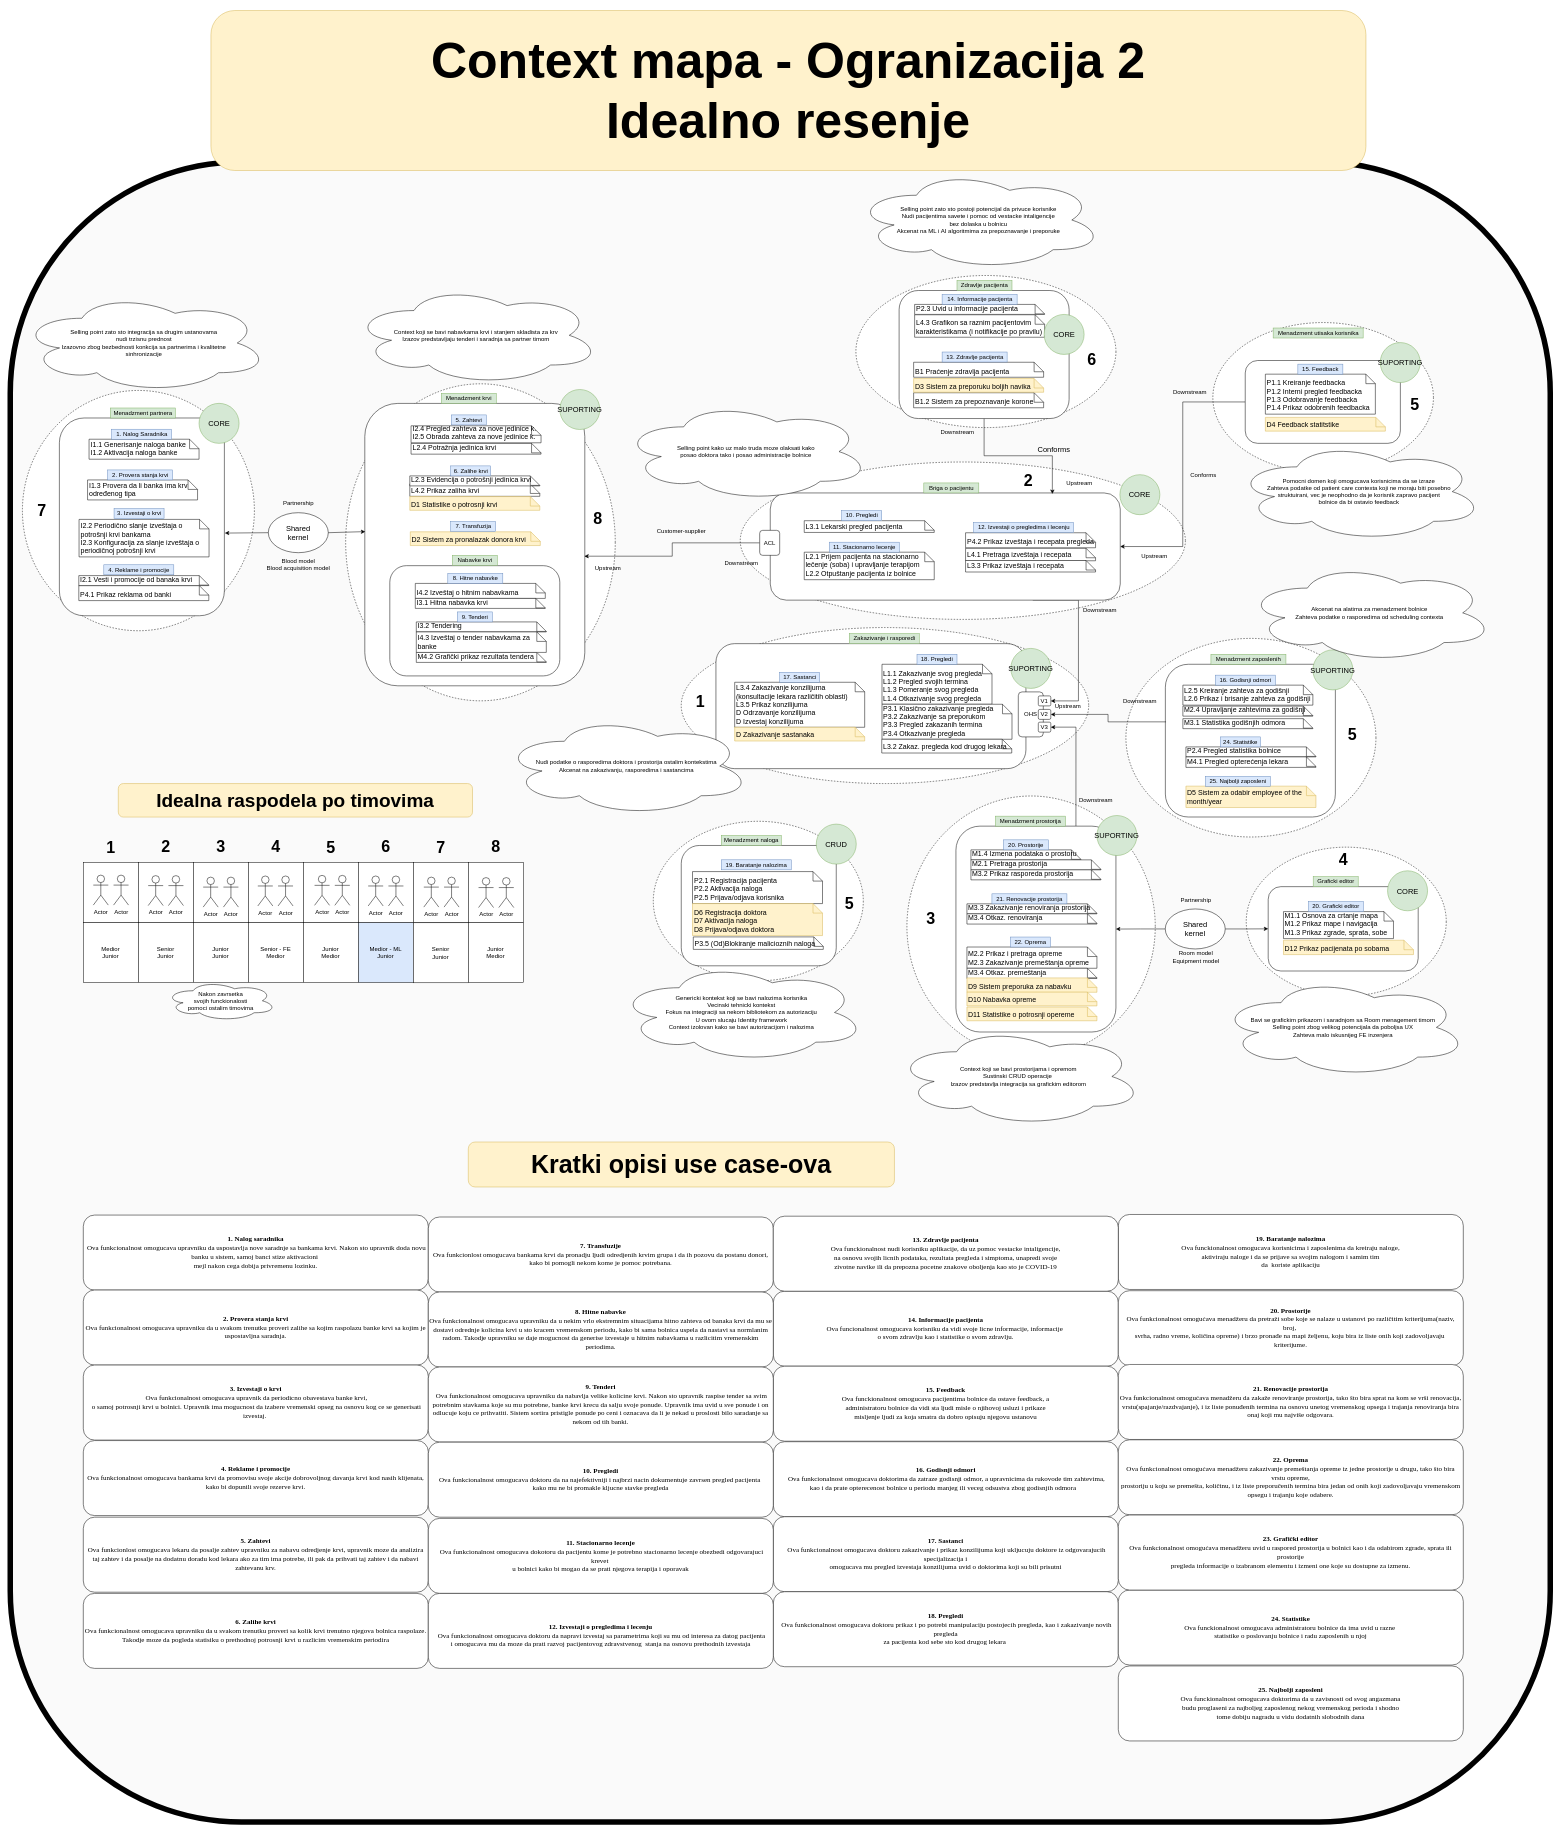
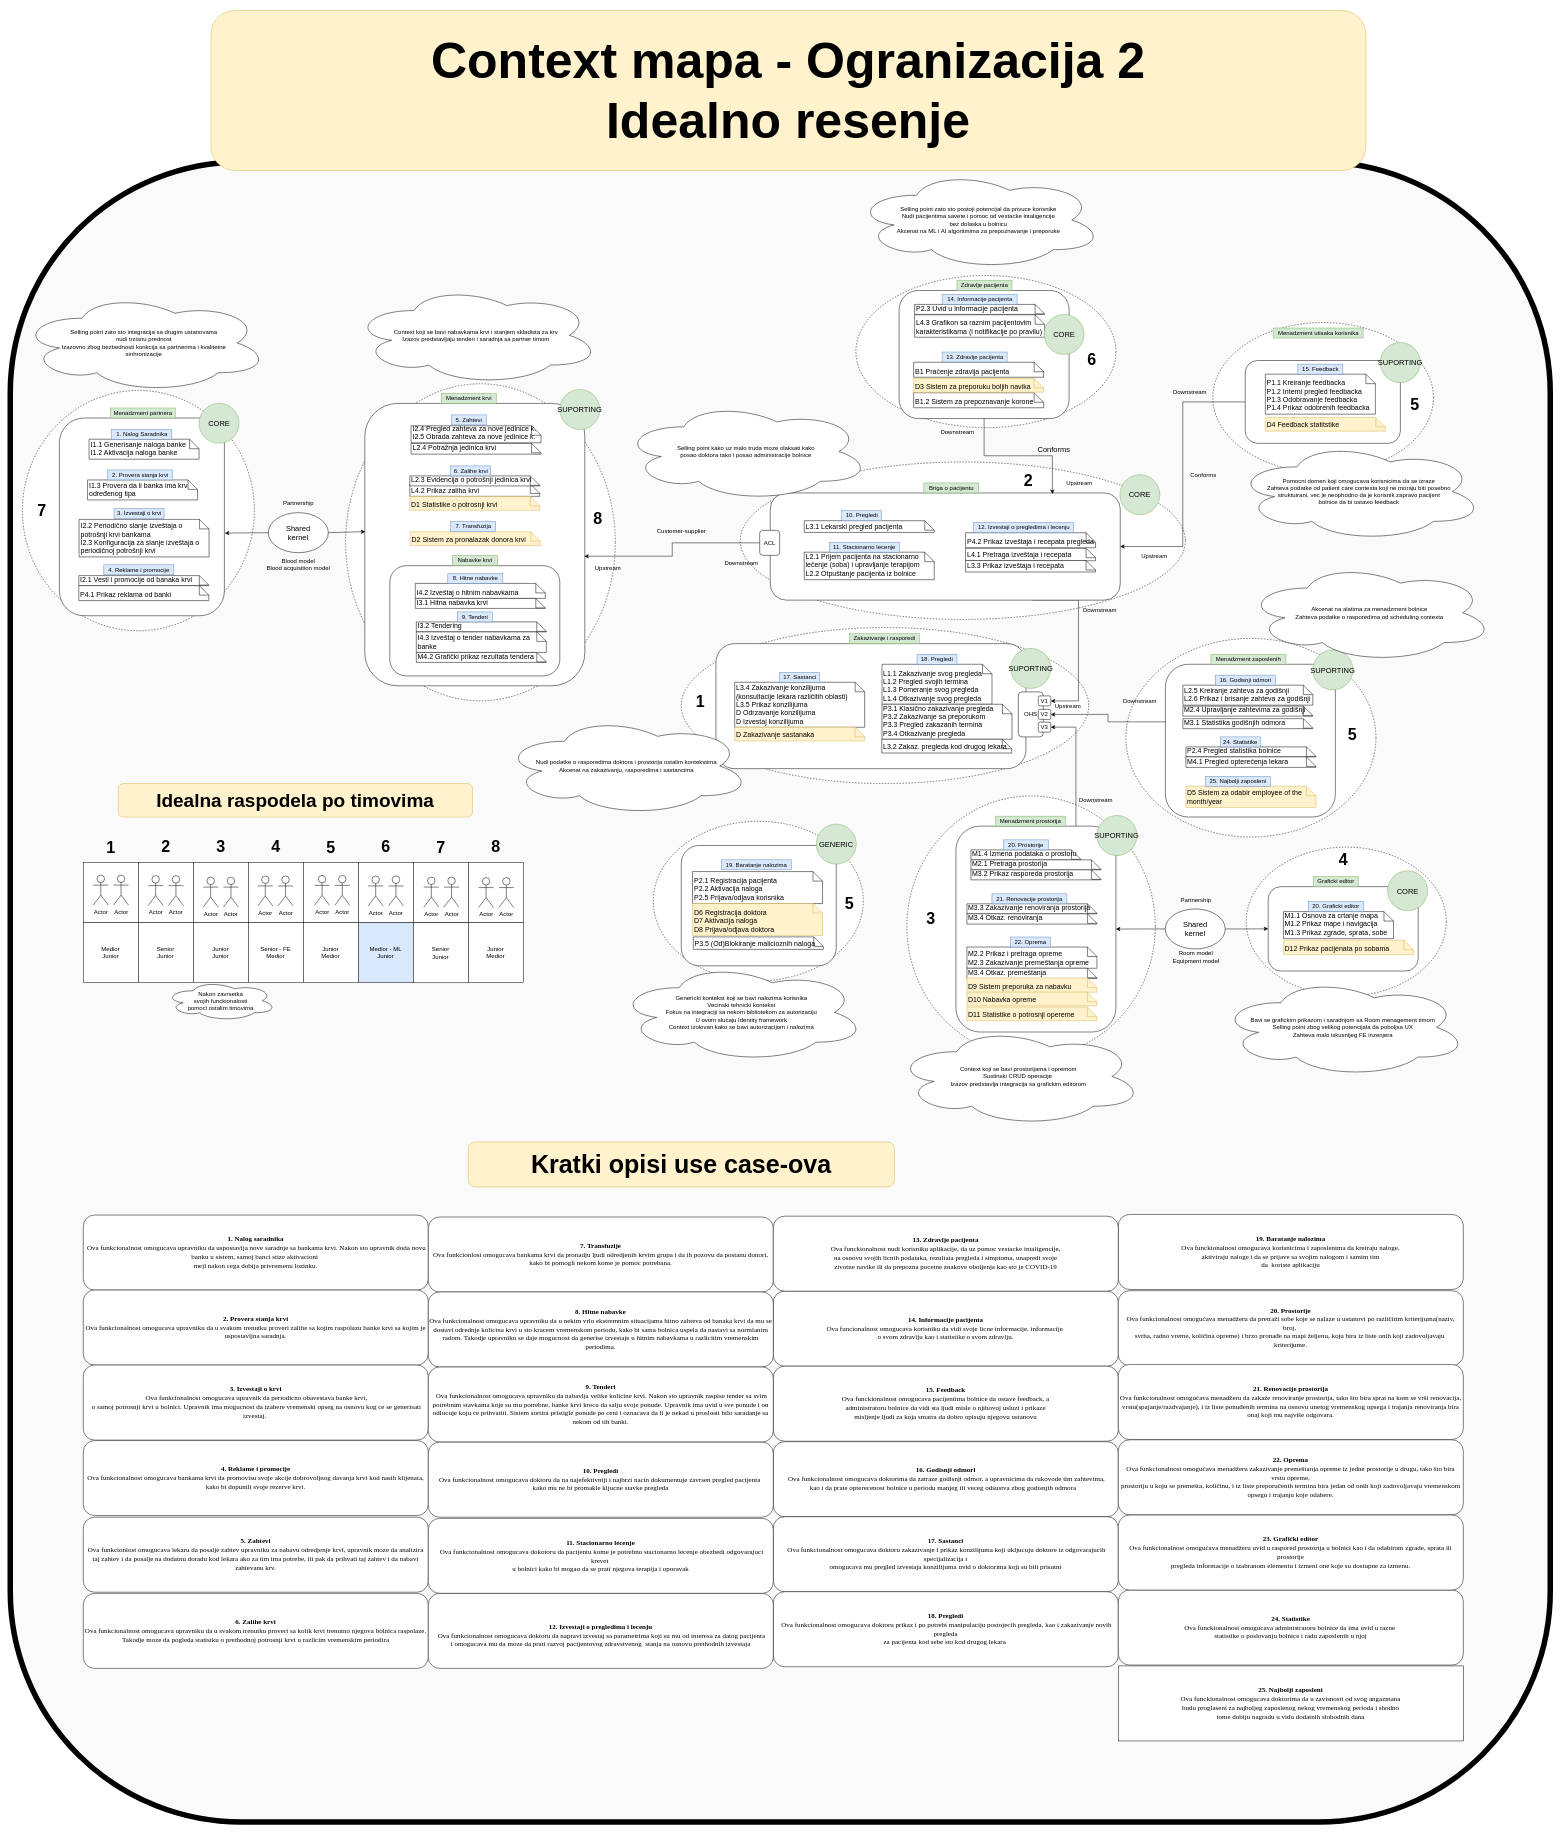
(751, 840) -> none
(836, 844) -> (836, 844)
(1291, 1703) -> (1291, 1703)
